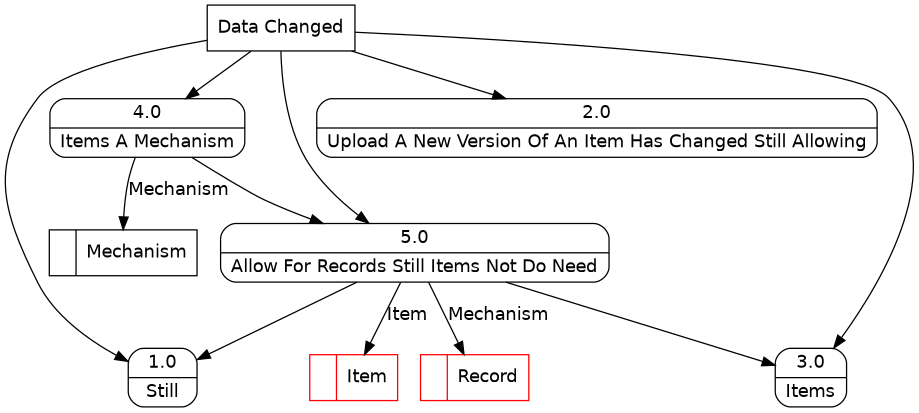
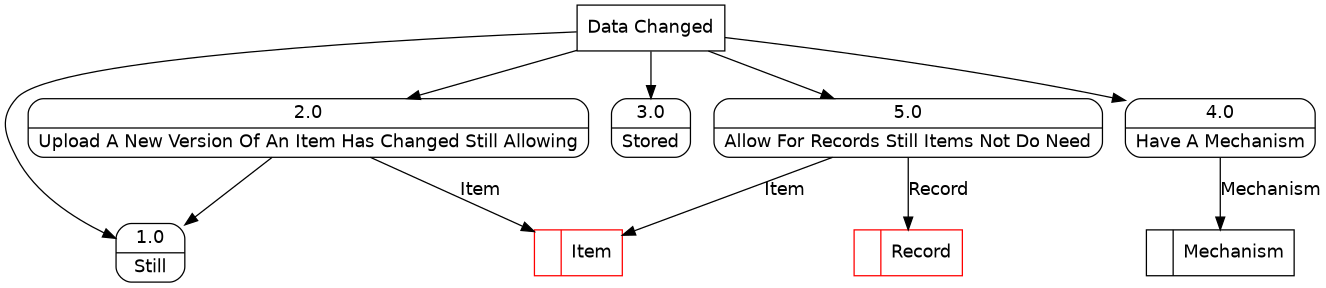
(147, 142) -> (1220, 142)
(250, 192) -> none
none -> (446, 192)
(498, 315) -> (939, 190)
(283, 318) -> (234, 187)
(634, 322) -> none
(811, 392) -> (651, 142)
